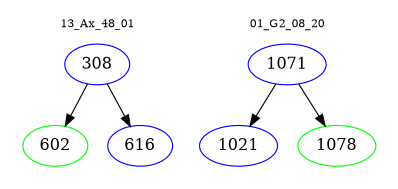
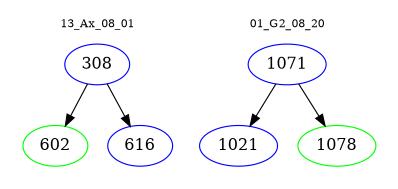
(98, 24) -> (98, 24)
